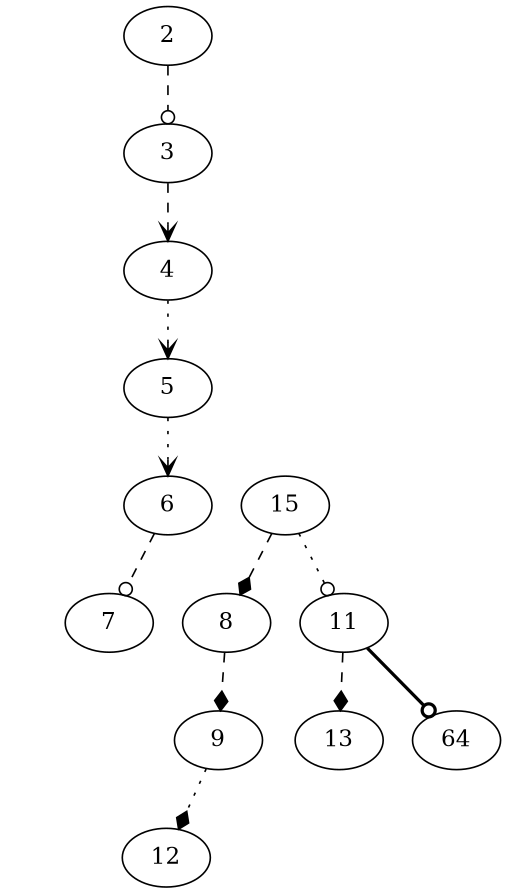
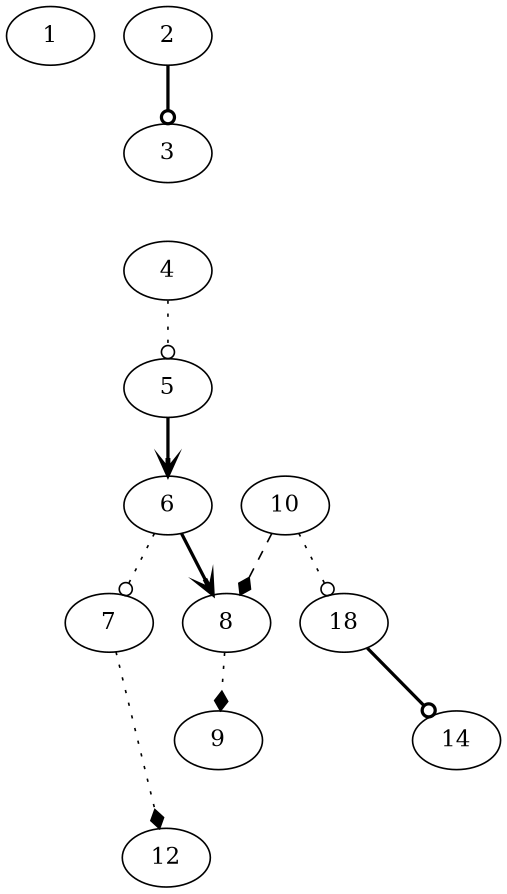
none -> (51, 36)
(168, 88) -> (168, 88)
(168, 204) -> none
(168, 323) -> (168, 323)
(168, 439) -> (168, 439)
(285, 505) -> (285, 505)
none -> (194, 557)
(142, 558) -> (142, 558)
(344, 623) -> (344, 623)
(223, 672) -> (223, 672)
(339, 740) -> none
(457, 740) -> (457, 740)
(196, 790) -> (135, 731)
